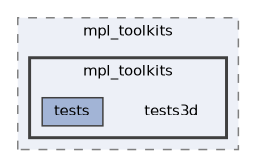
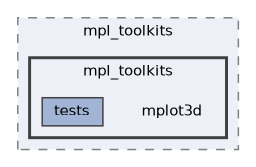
(172, 112) -> (172, 112)
